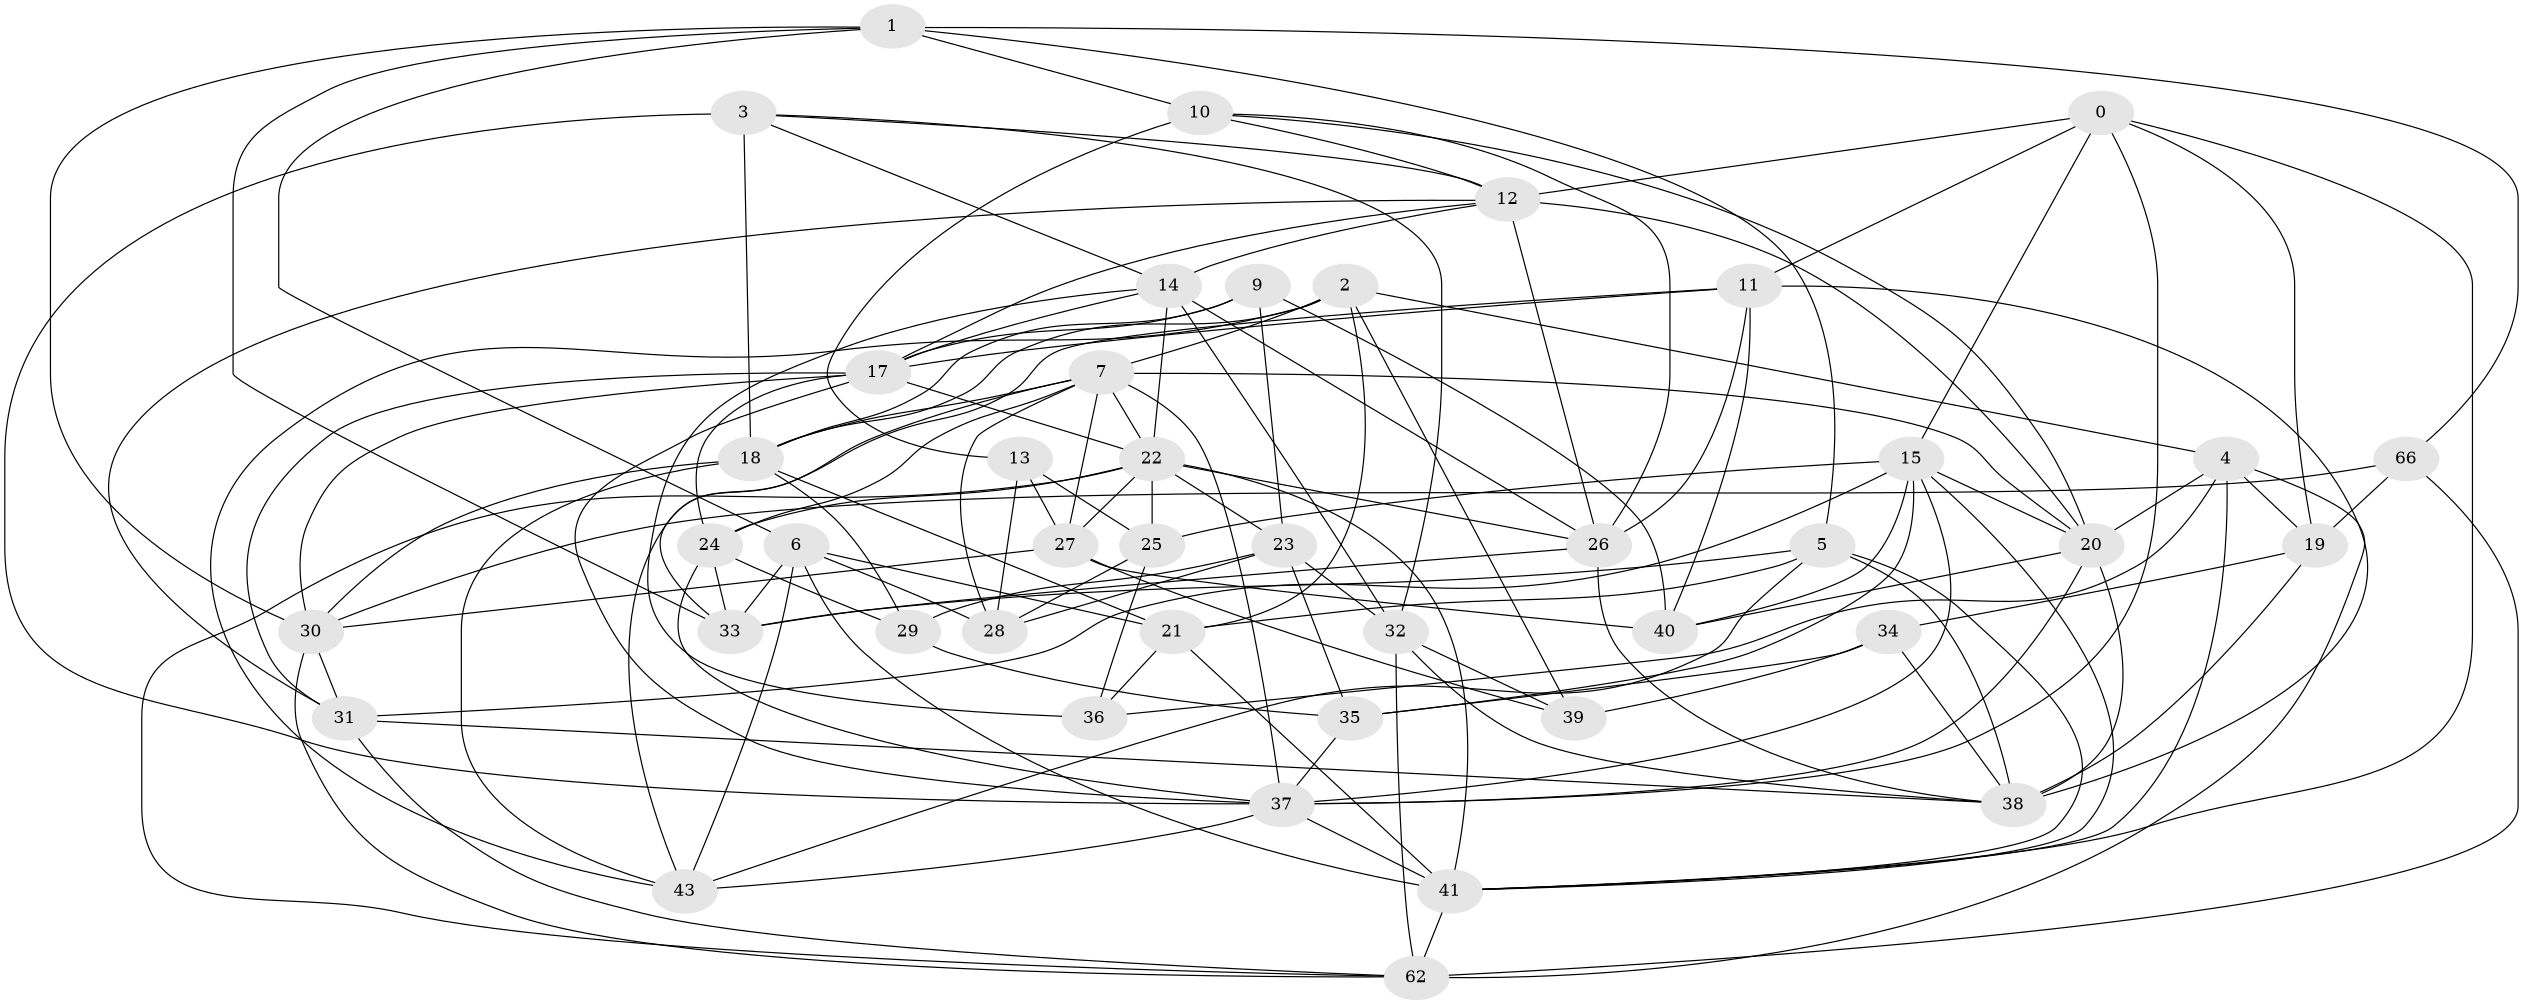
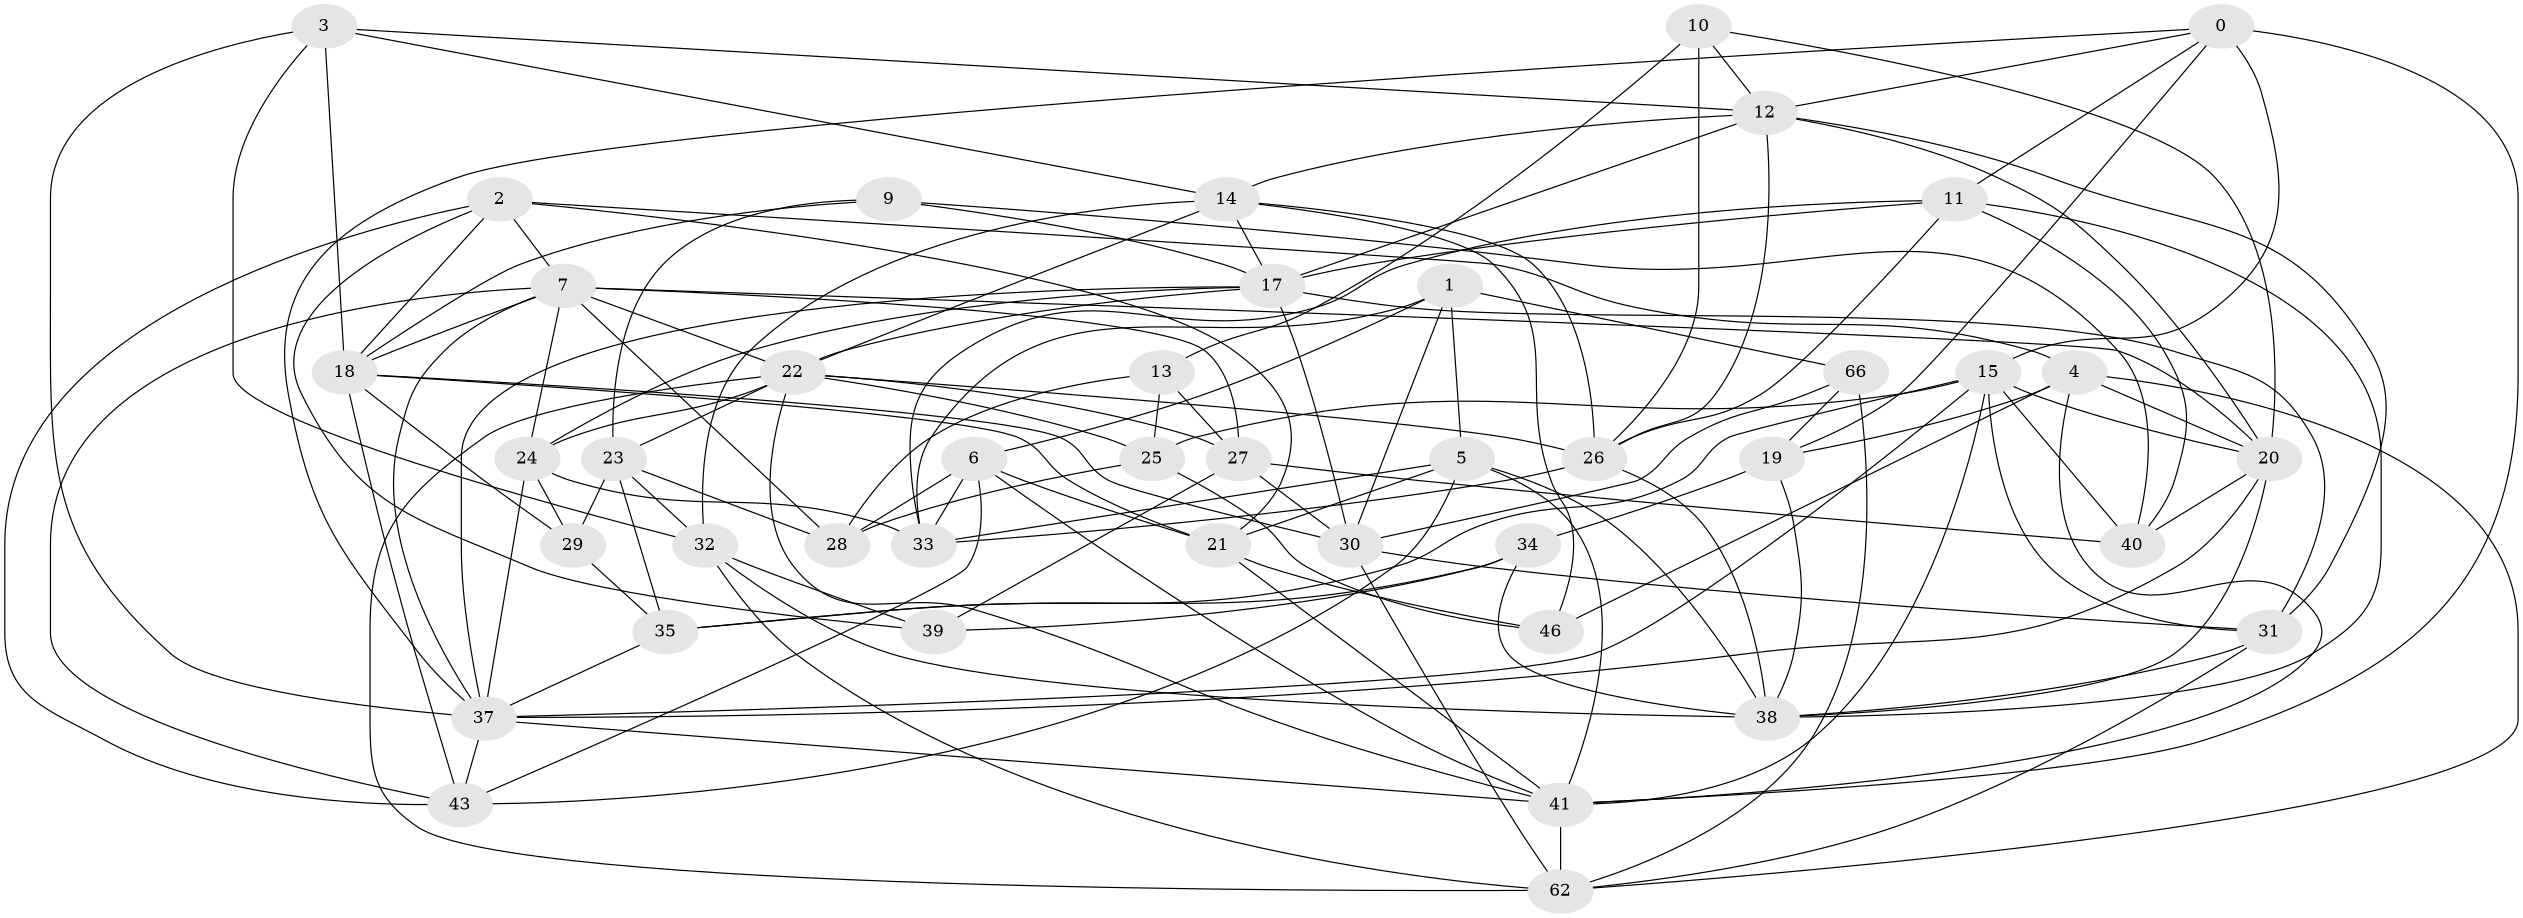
(1046, 70) -> none
(1094, 718) -> (1551, 632)
